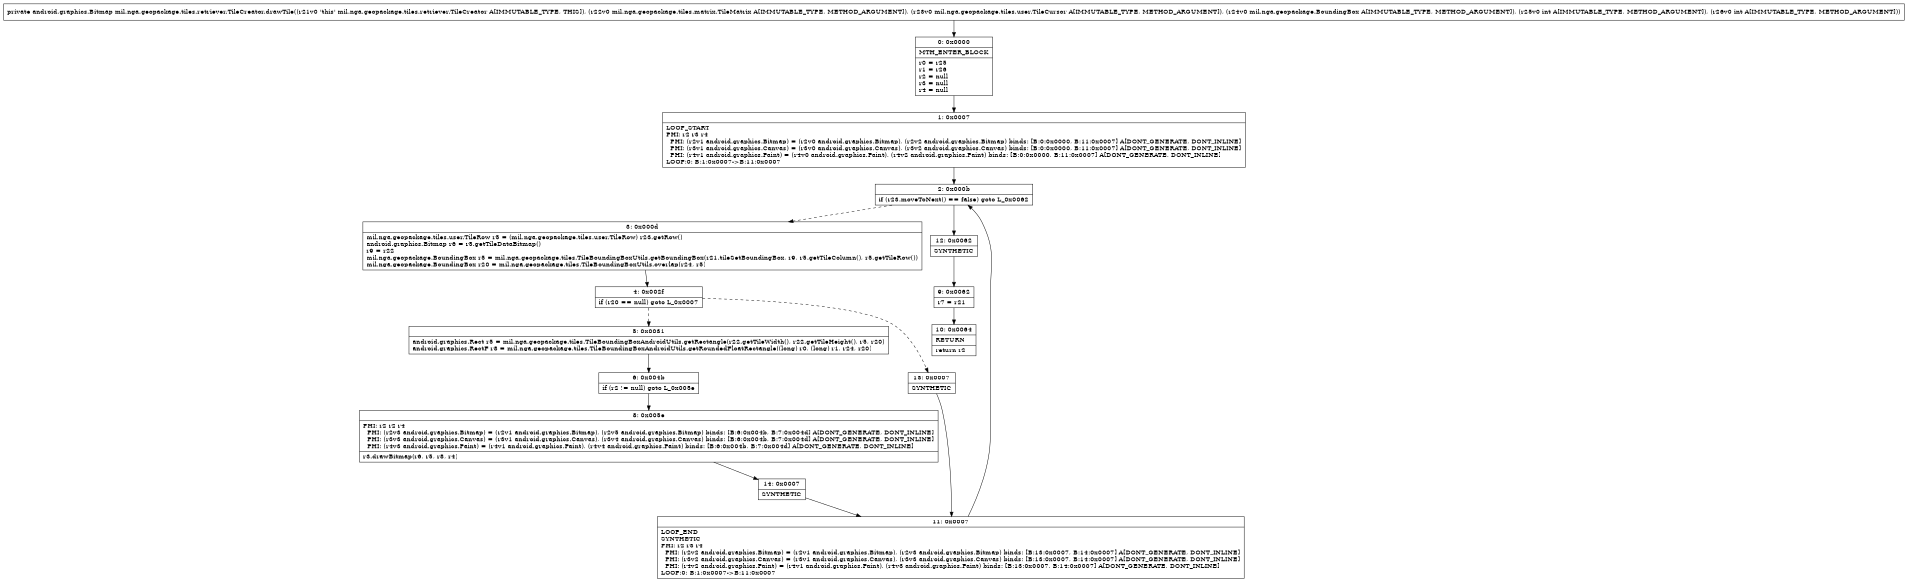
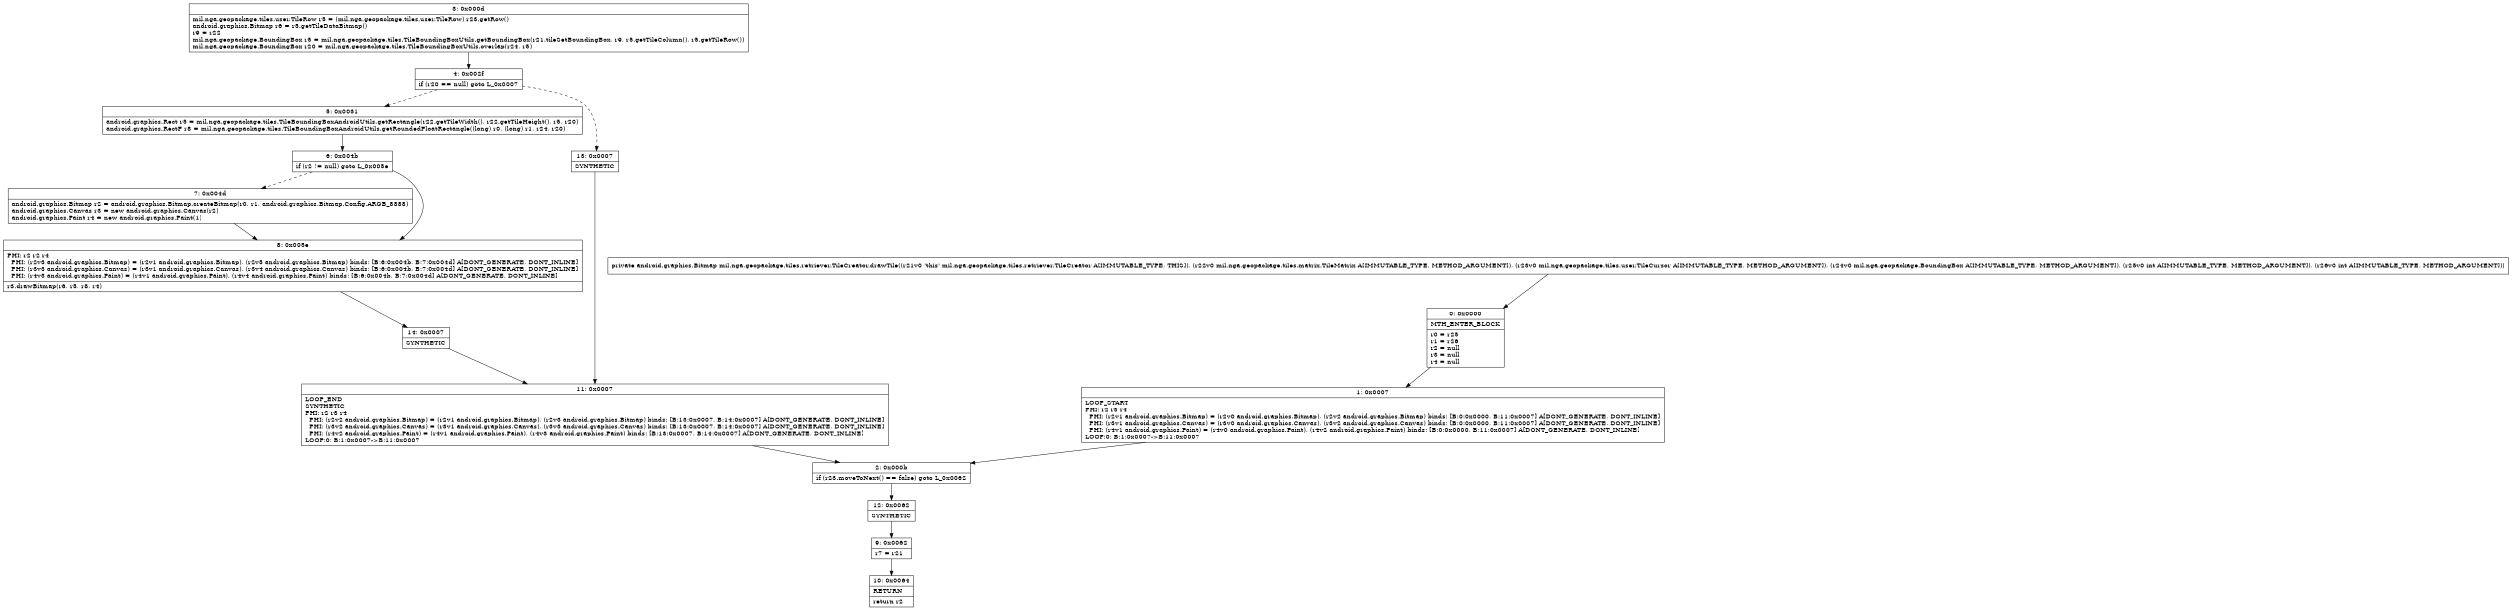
none -> (210, 206)
(843, 213) -> none
